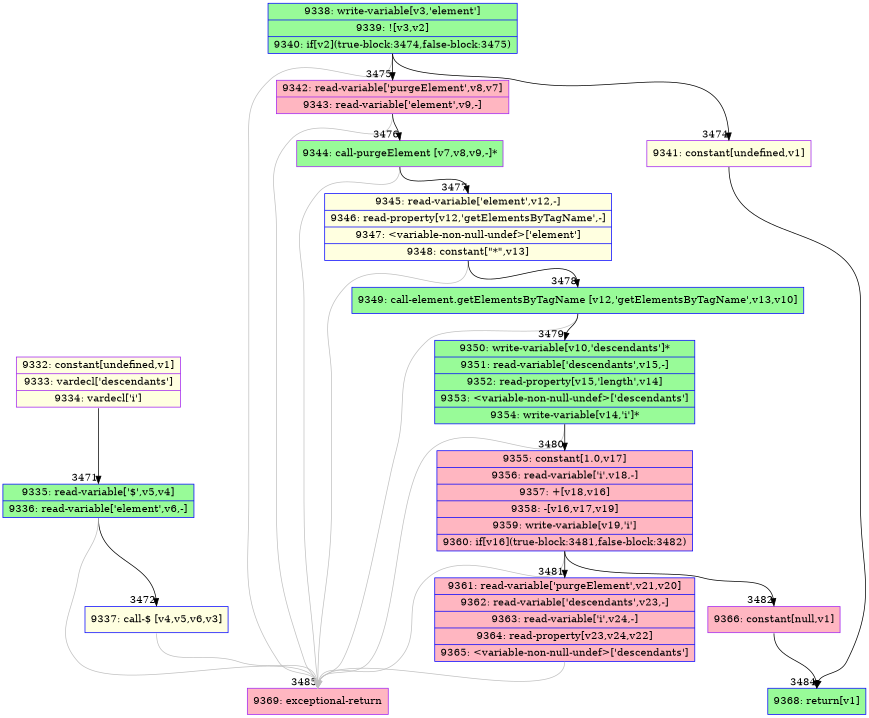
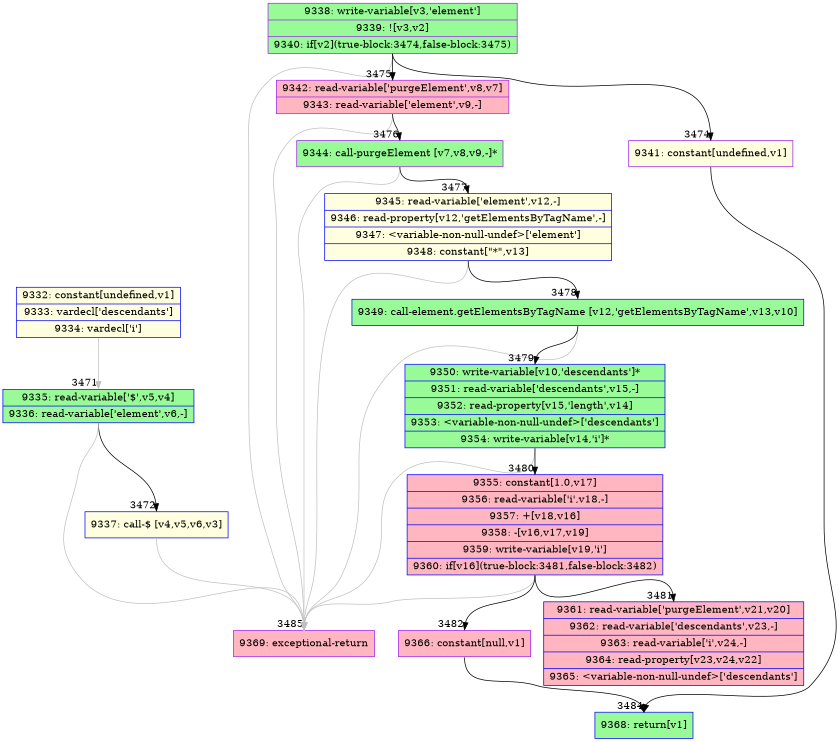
(393, 28) -> (393, 28)
(98, 382) -> (98, 312)
(98, 442) -> (98, 360)
(445, 675) -> none
